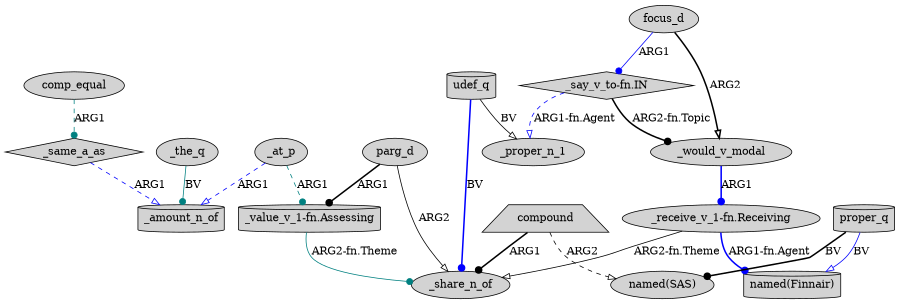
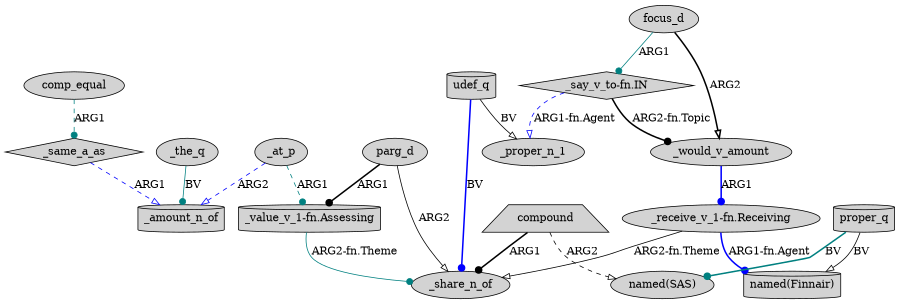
(637, 50) -> (637, 50)
(721, 152) -> (721, 152)
(253, 185) -> (253, 185)
(850, 253) -> (850, 253)
(782, 263) -> (782, 263)
